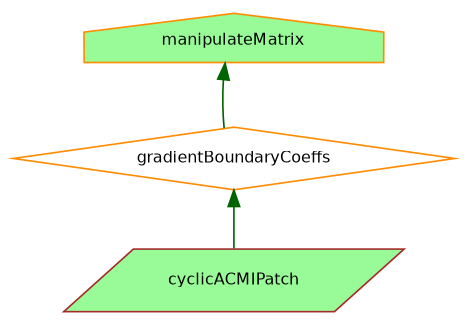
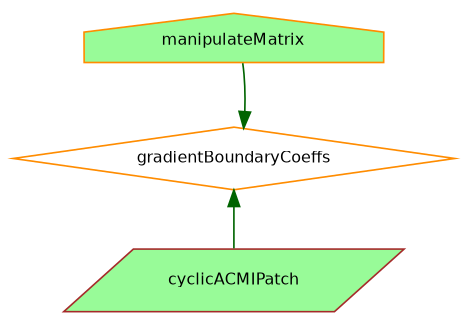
(223, 104) -> (245, 87)
